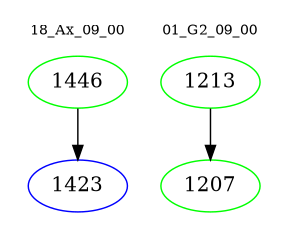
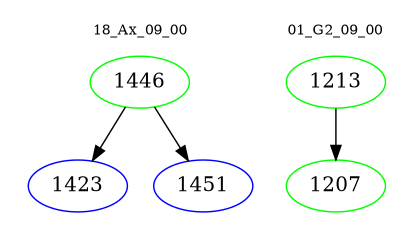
none -> (203, 186)
